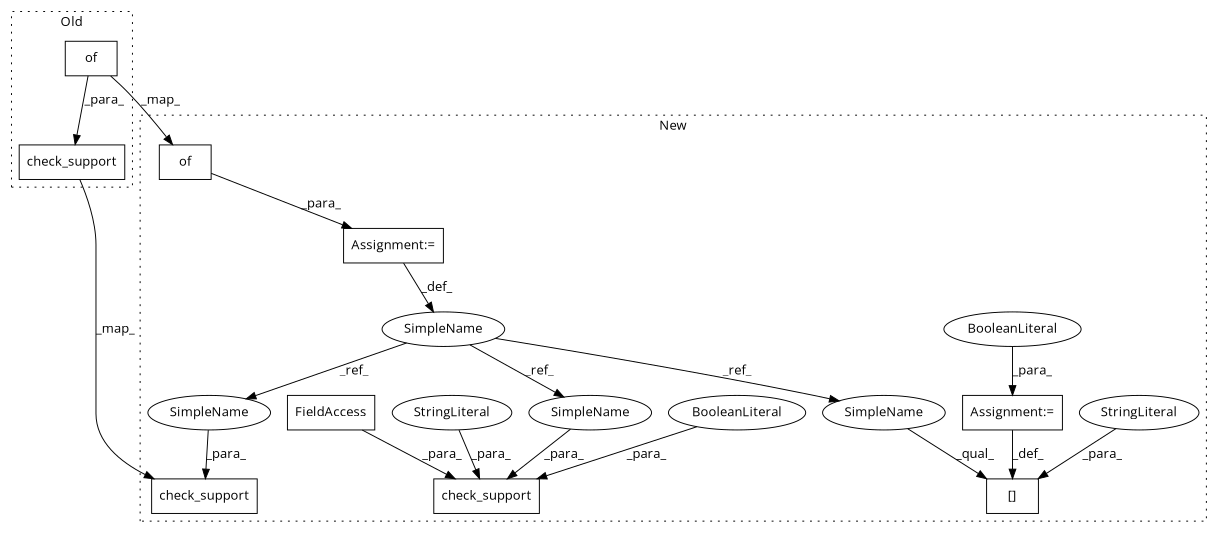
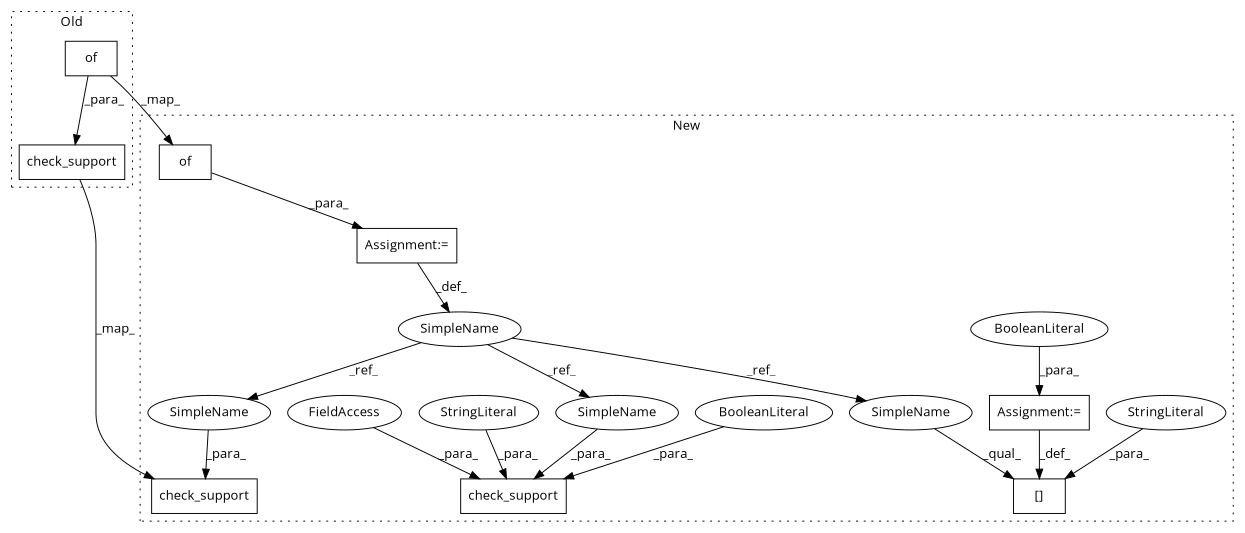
(331, 413) -> (345, 413)
